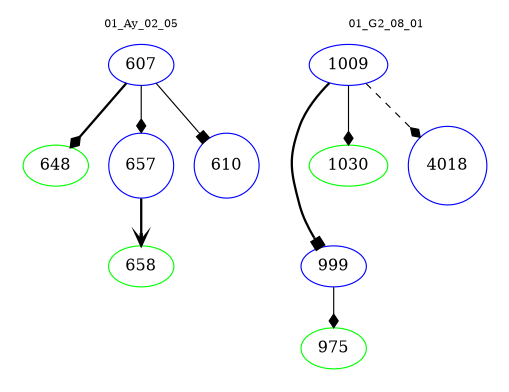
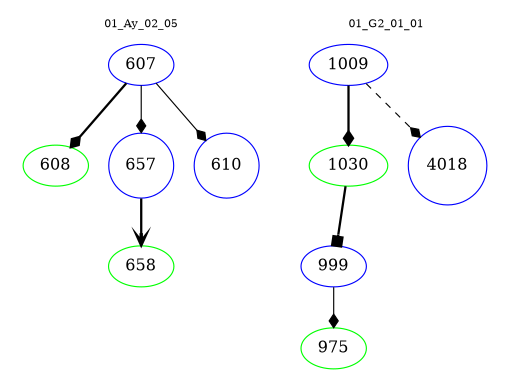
(387, 24) -> (387, 24)
(177, 108) -> (177, 108)
(348, 108) -> (348, 108)
(292, 157) -> (342, 210)
(56, 166) -> (56, 166)
